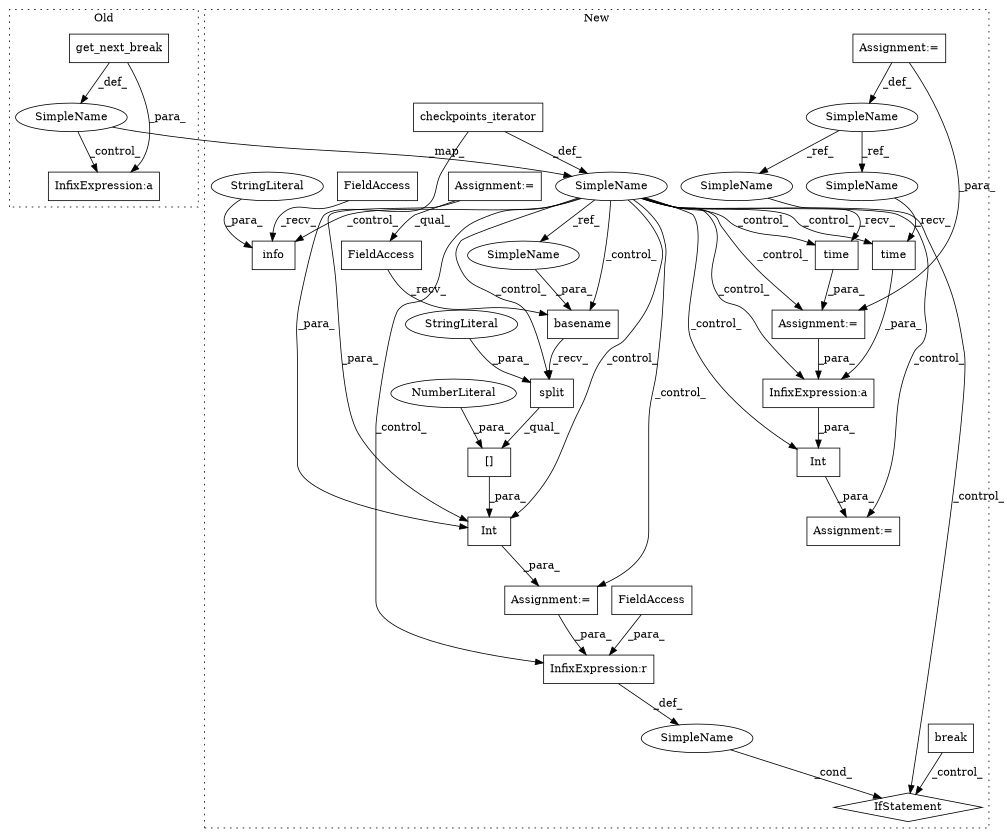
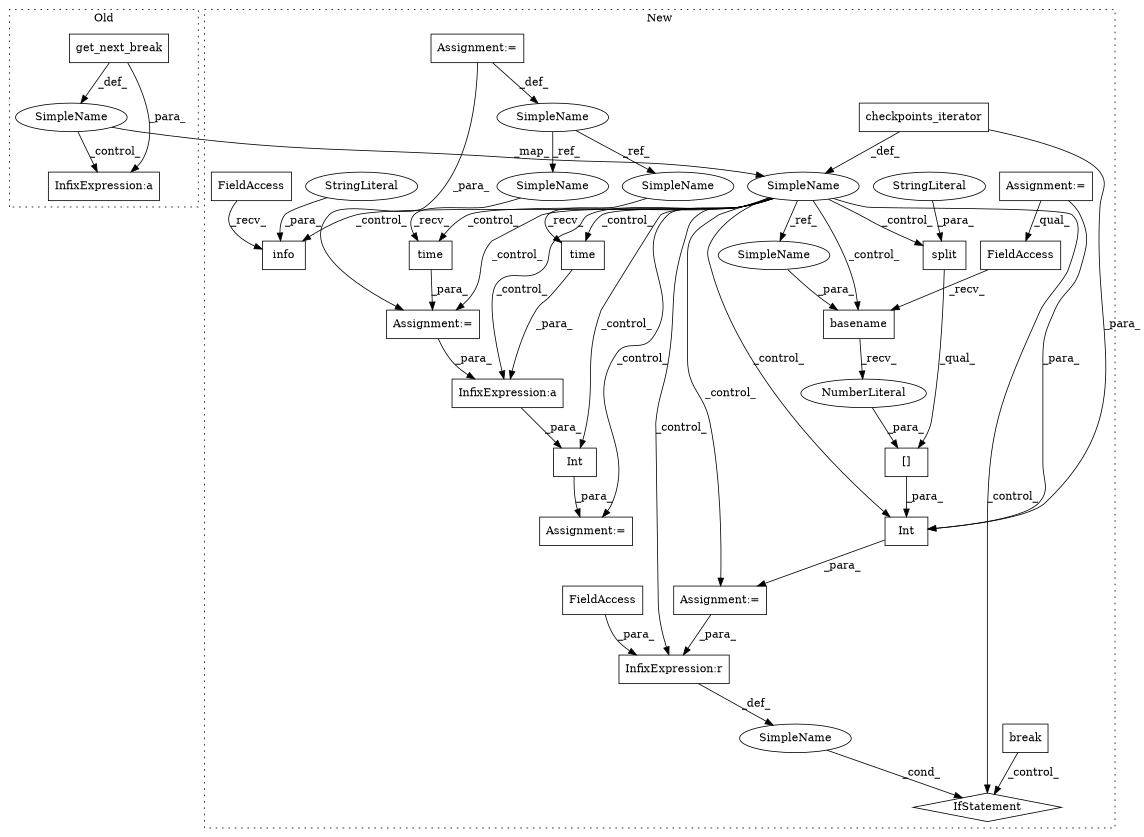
(553, 353) -> (861, 355)
